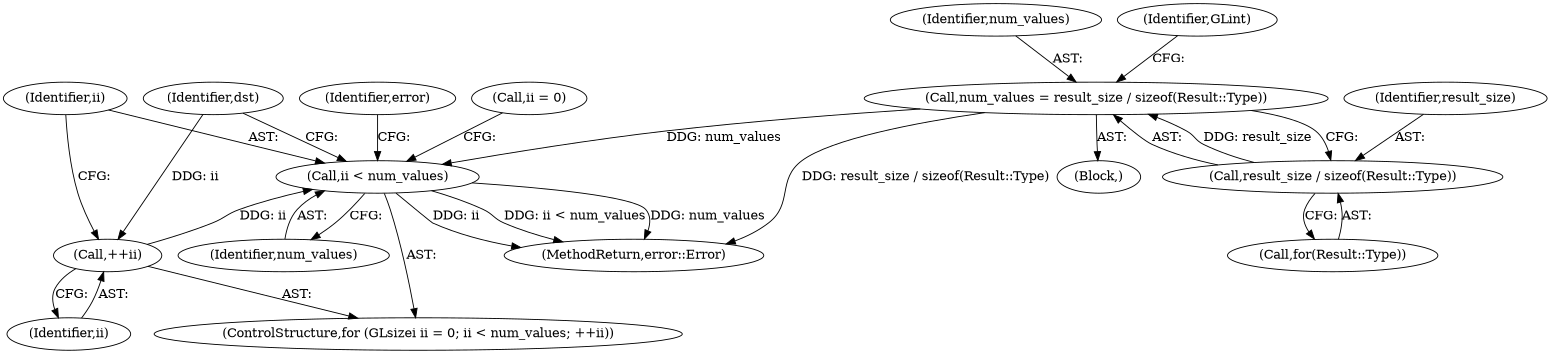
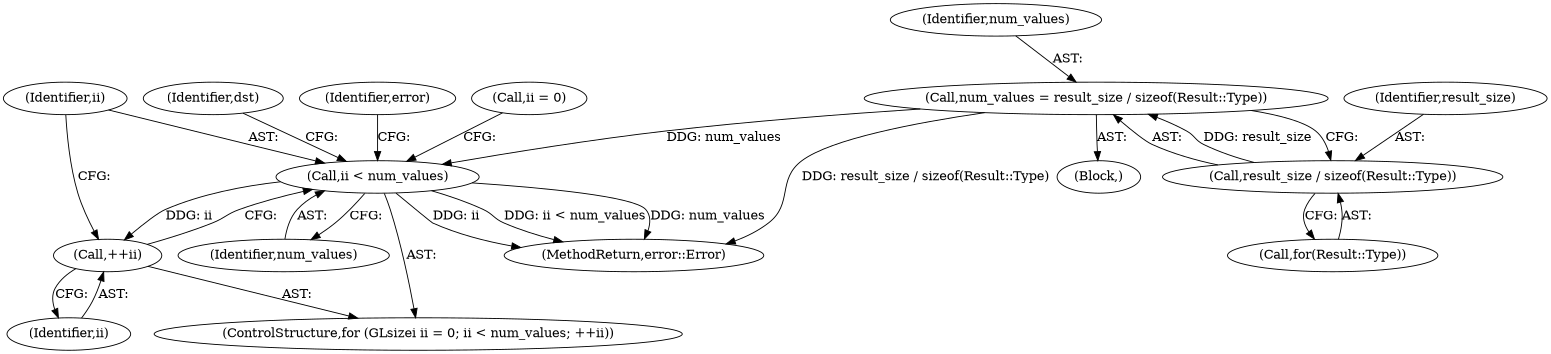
(1197, 20) -> none
(163, 173) -> (202, 197)
(263, 216) -> (263, 216)
